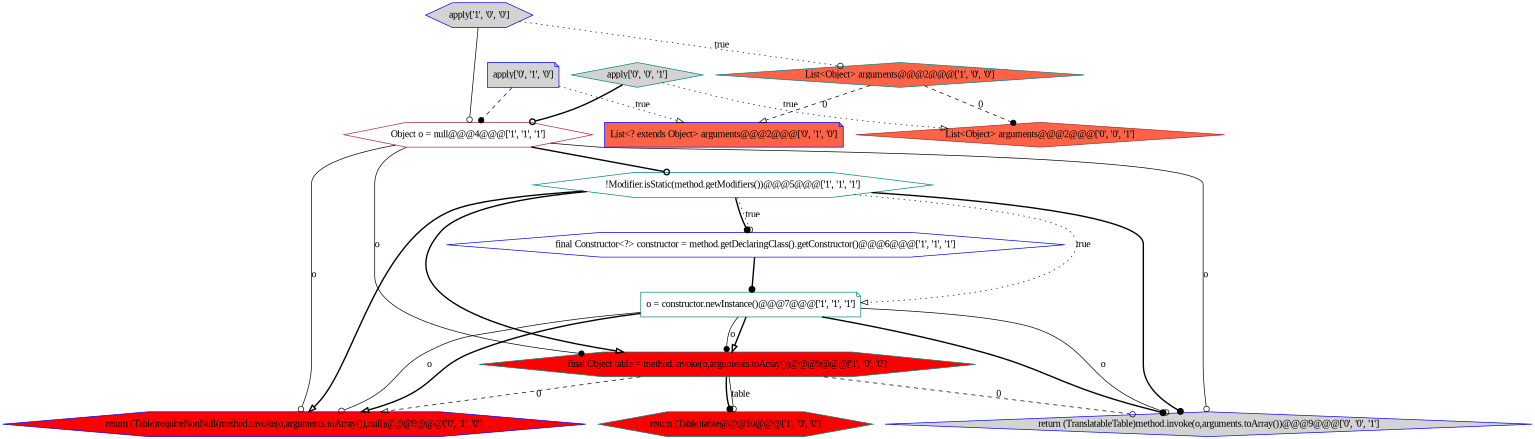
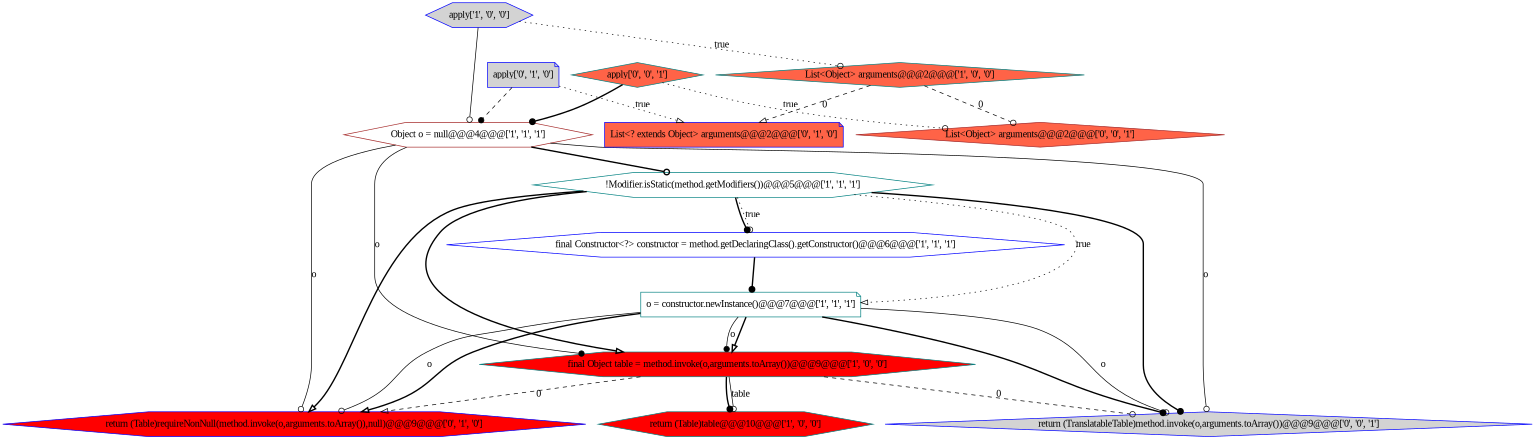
(637, 75) -> (637, 75)
(967, 104) -> (967, 104)
(580, 106) -> (580, 106)
(807, 114) -> (801, 113)
